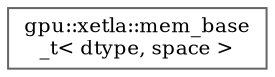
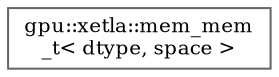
(137, 38) -> (139, 38)
